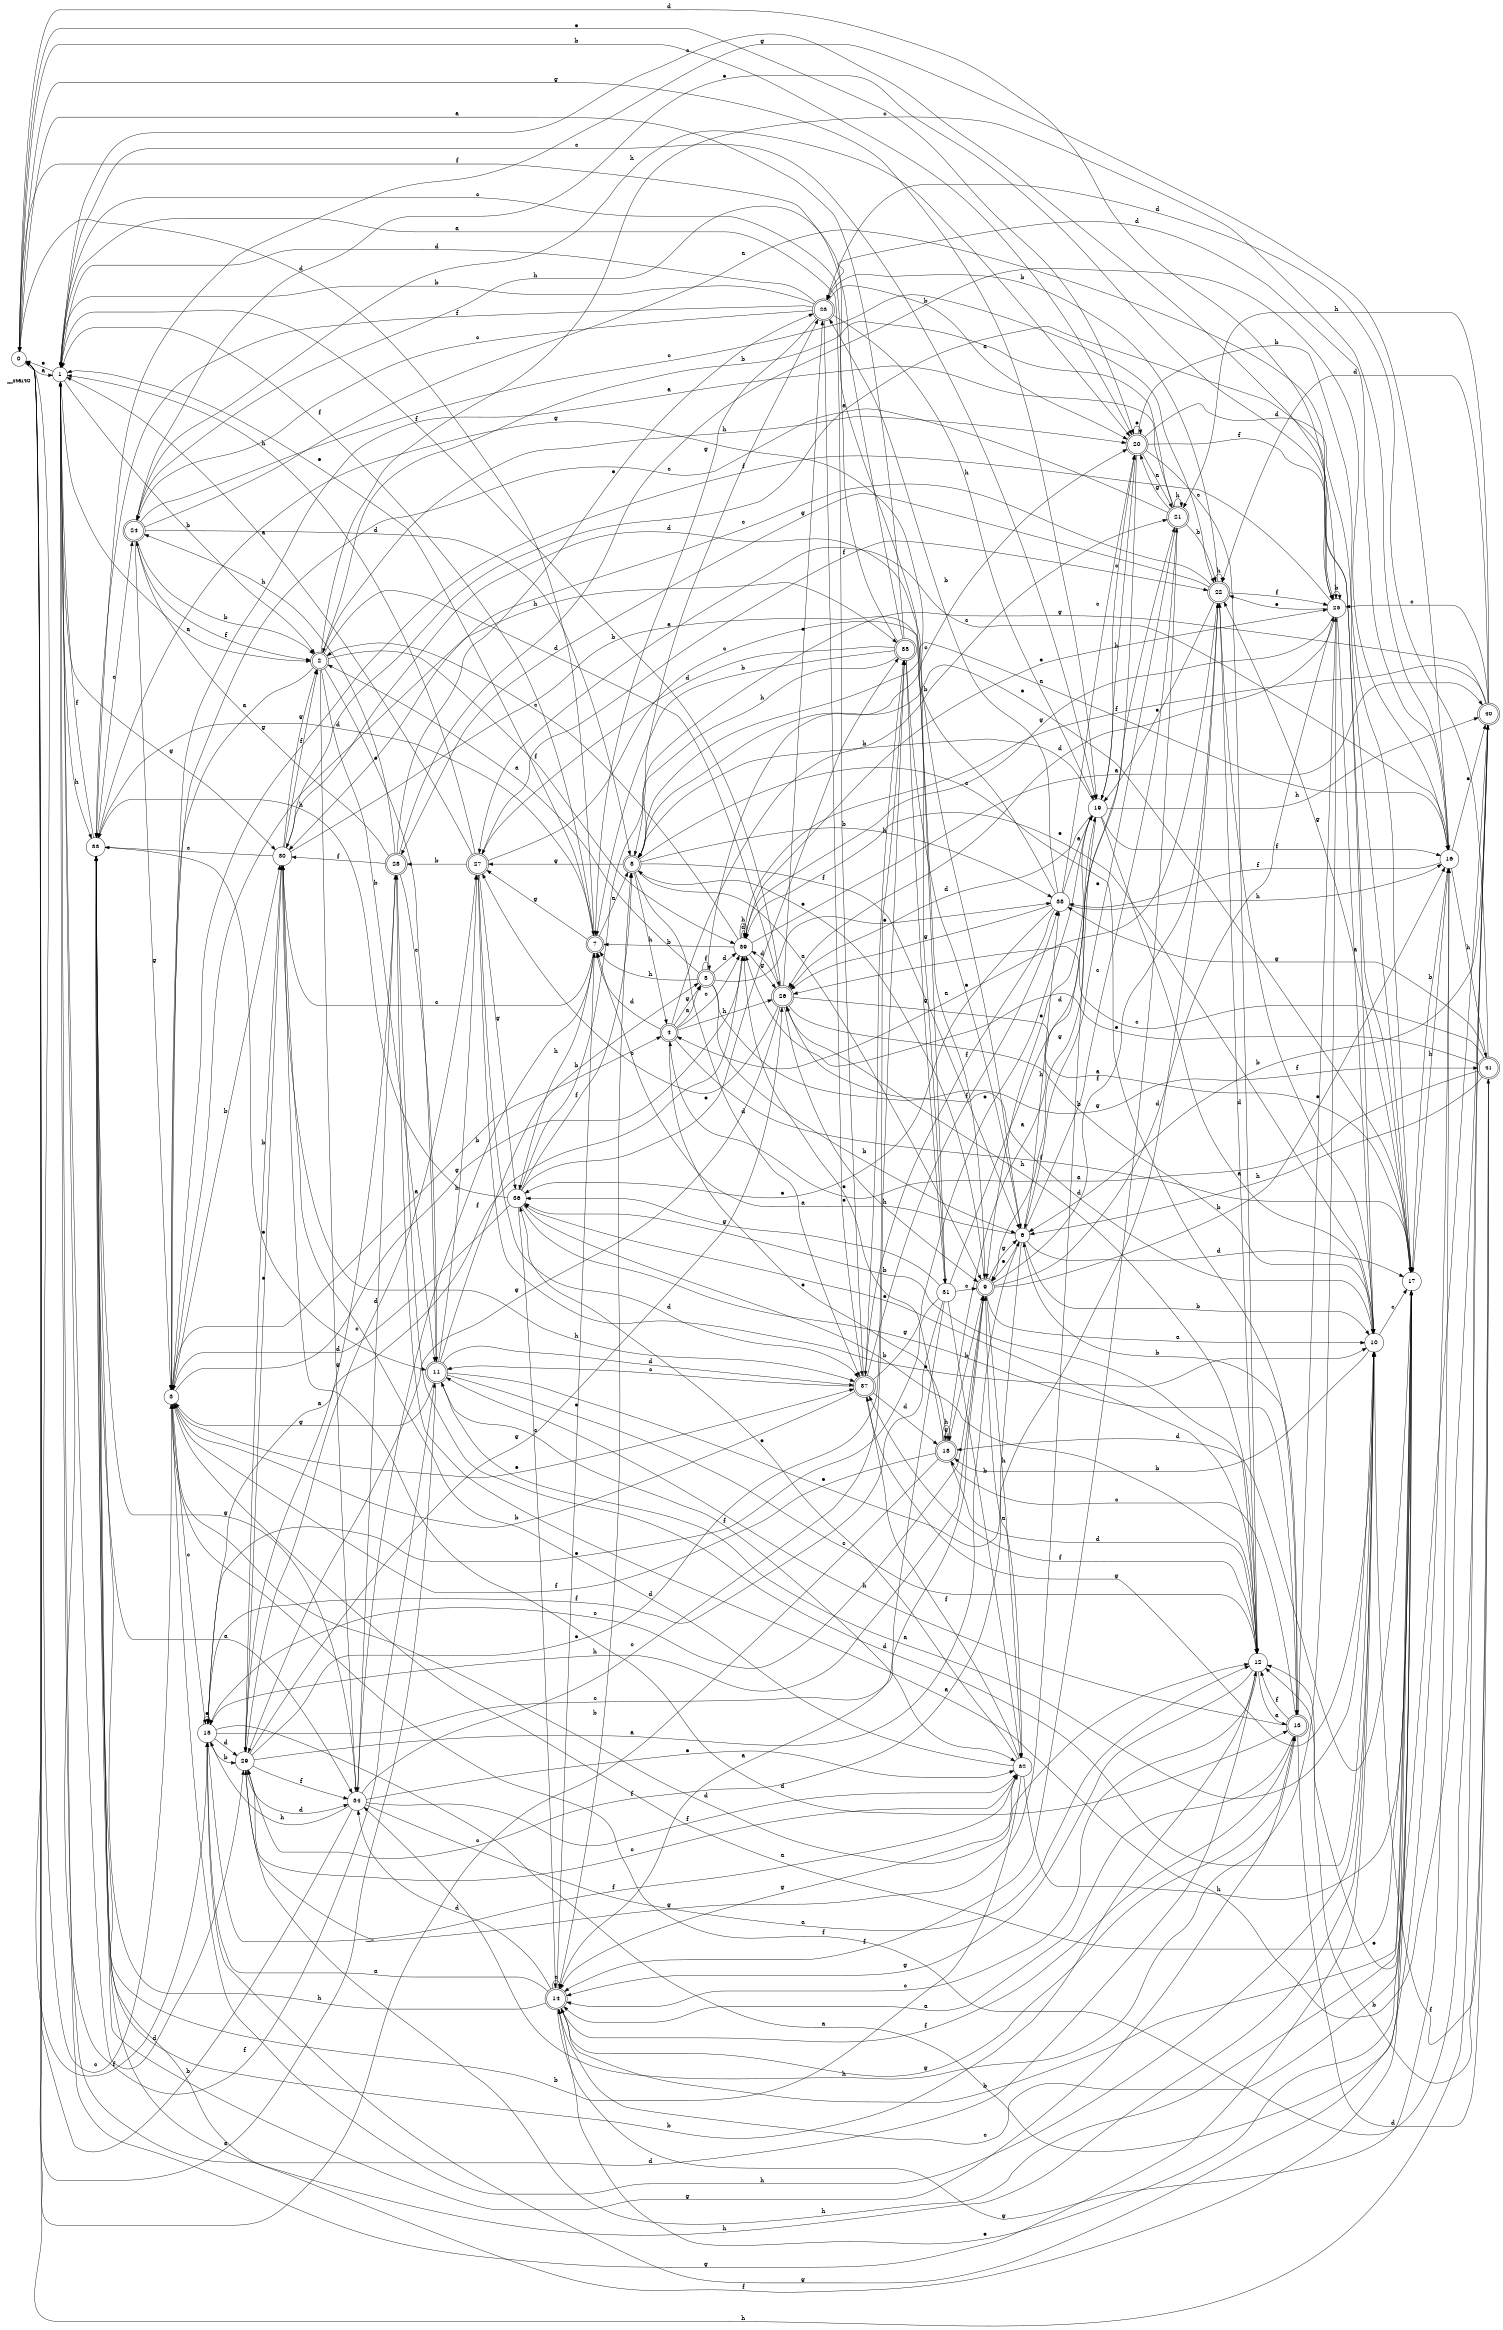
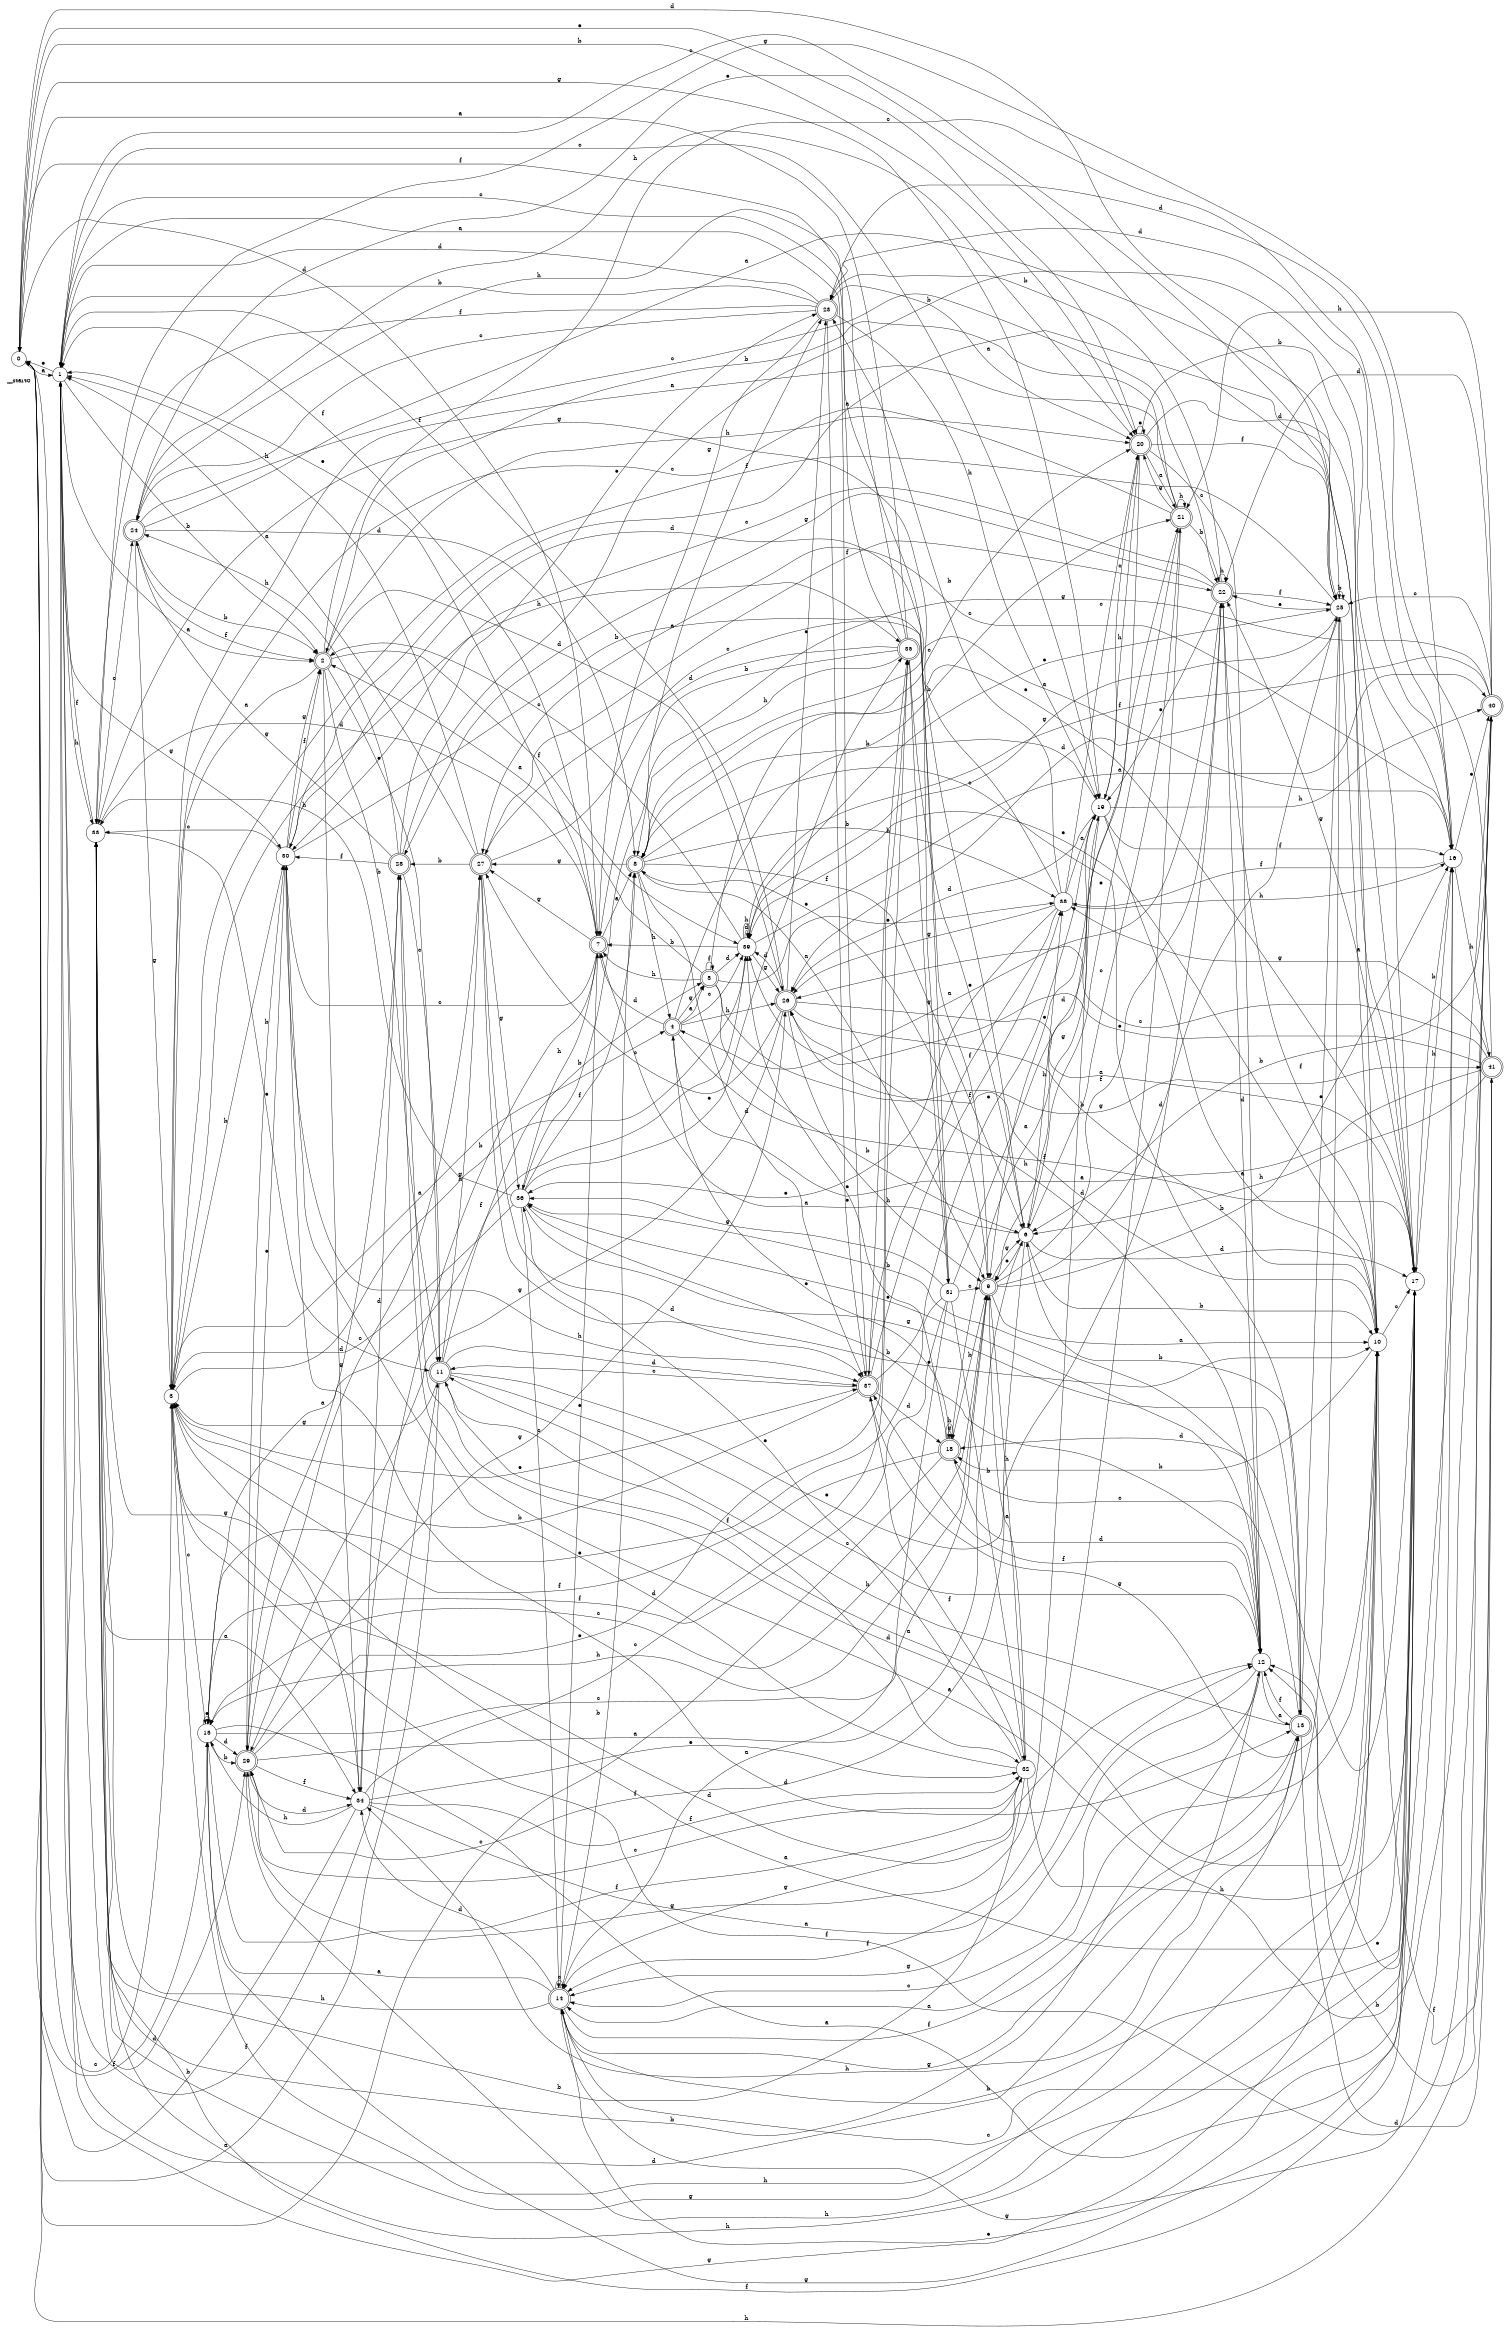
(245, 1761) -> (246, 1761)
